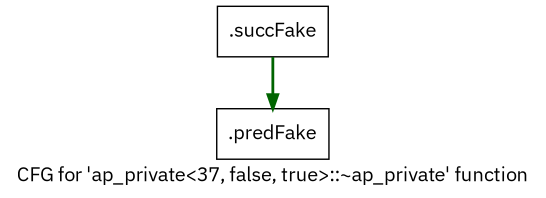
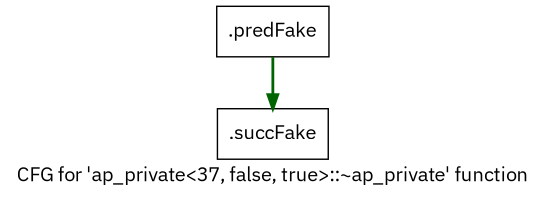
(273, 76) -> (273, 76)
